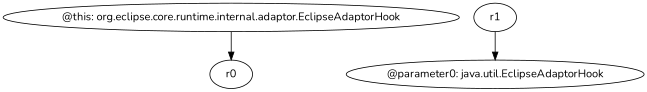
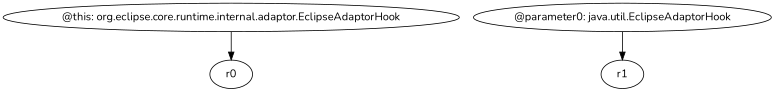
(495, 42) -> (622, 42)
